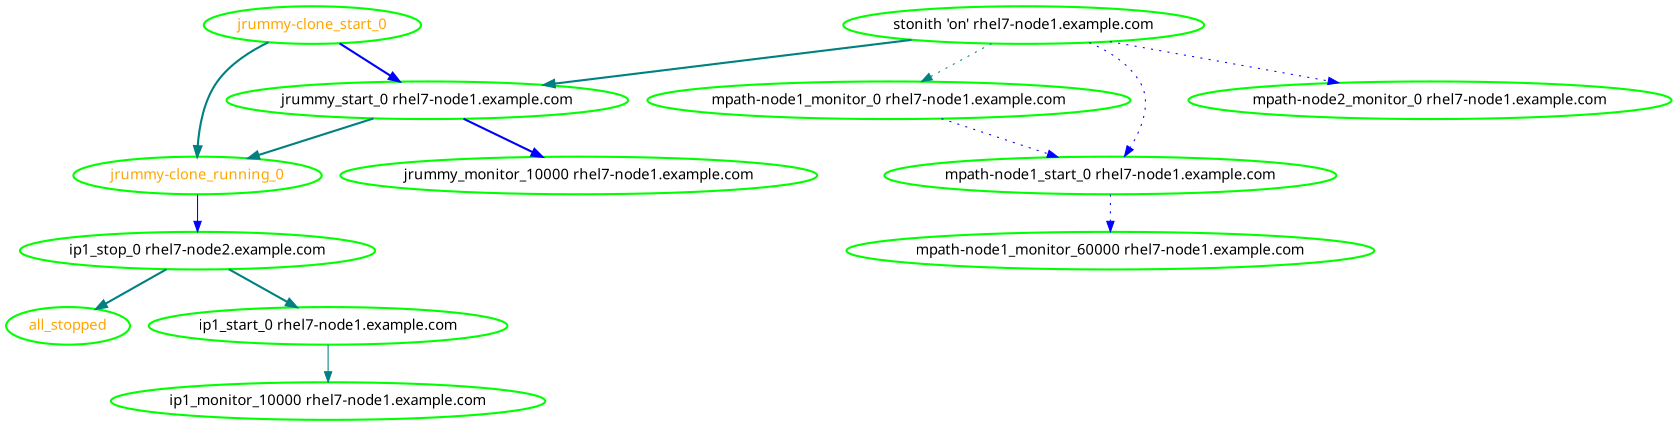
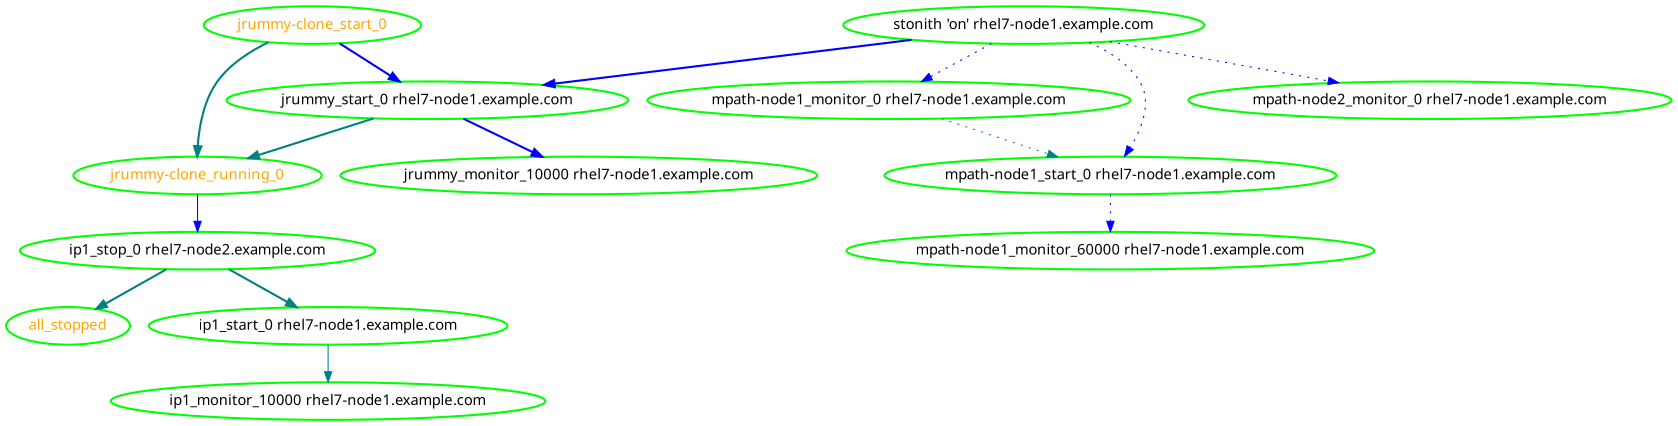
(961, 60) -> (961, 60)
(733, 62) -> (733, 62)
(995, 136) -> (995, 136)
